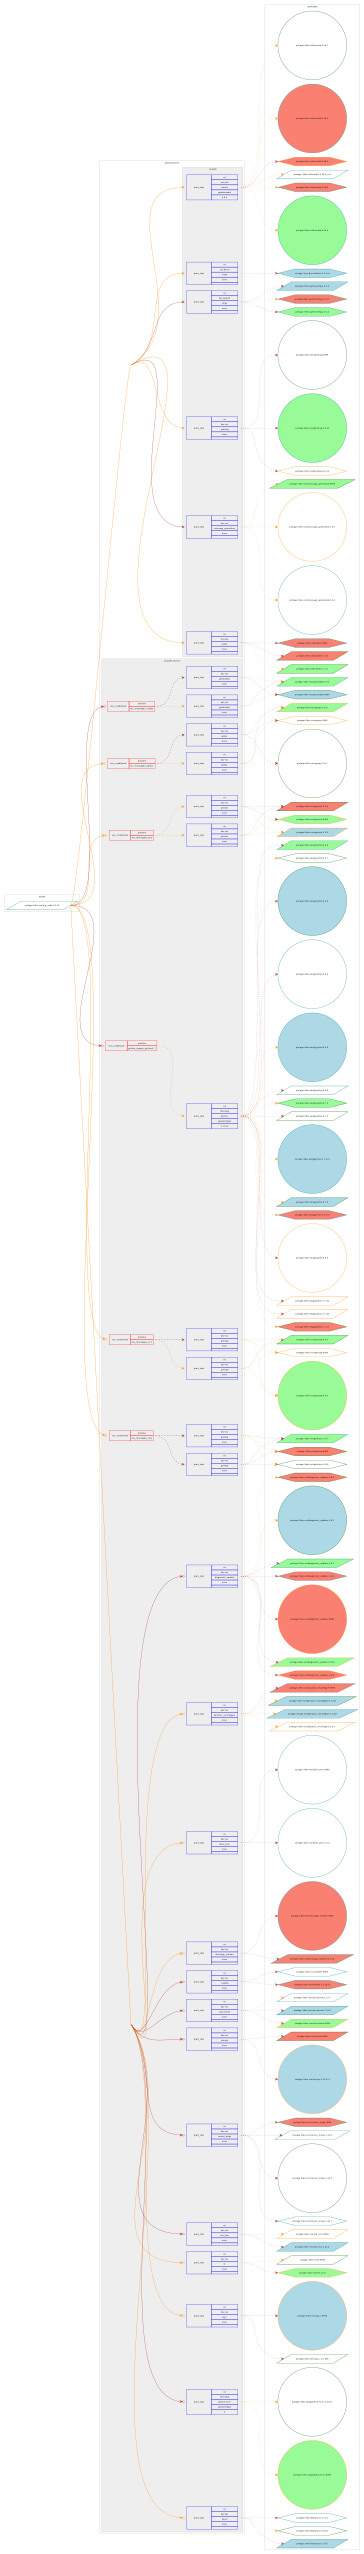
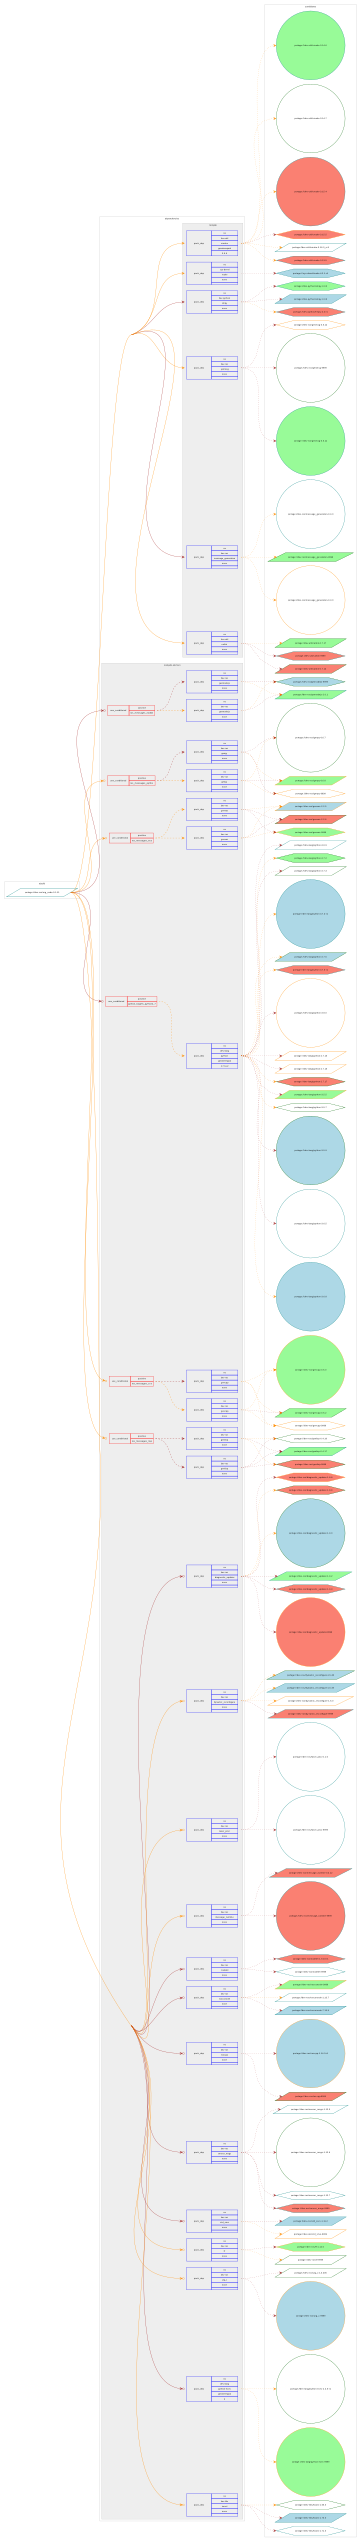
(312, 845) -> (311, 1095)
(312, 1662) -> none
(312, 1714) -> (311, 1688)
